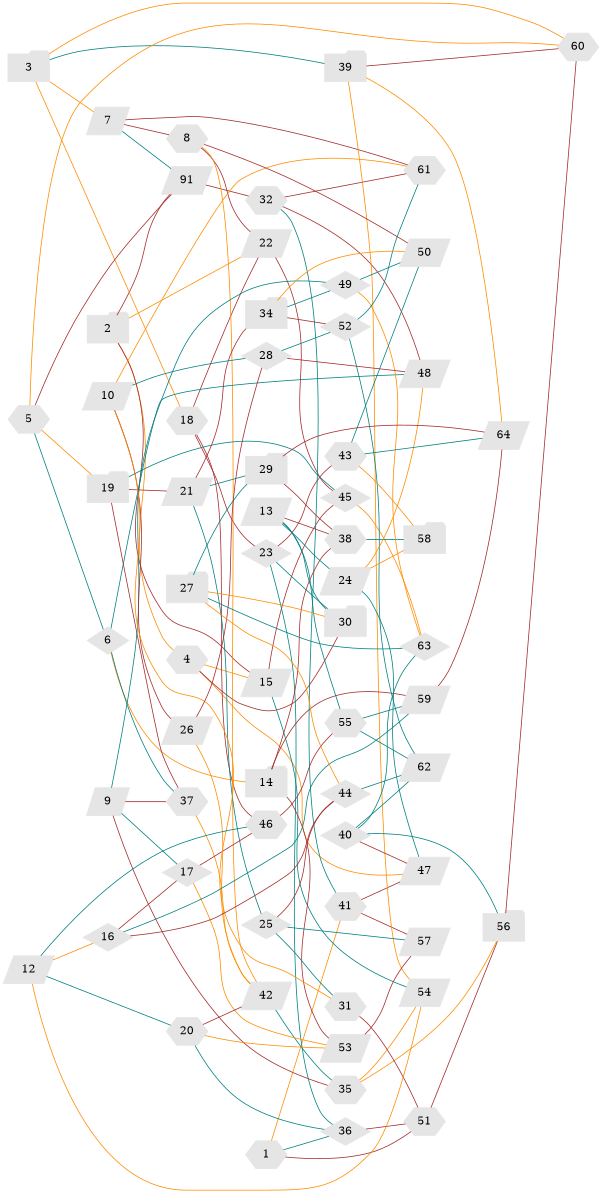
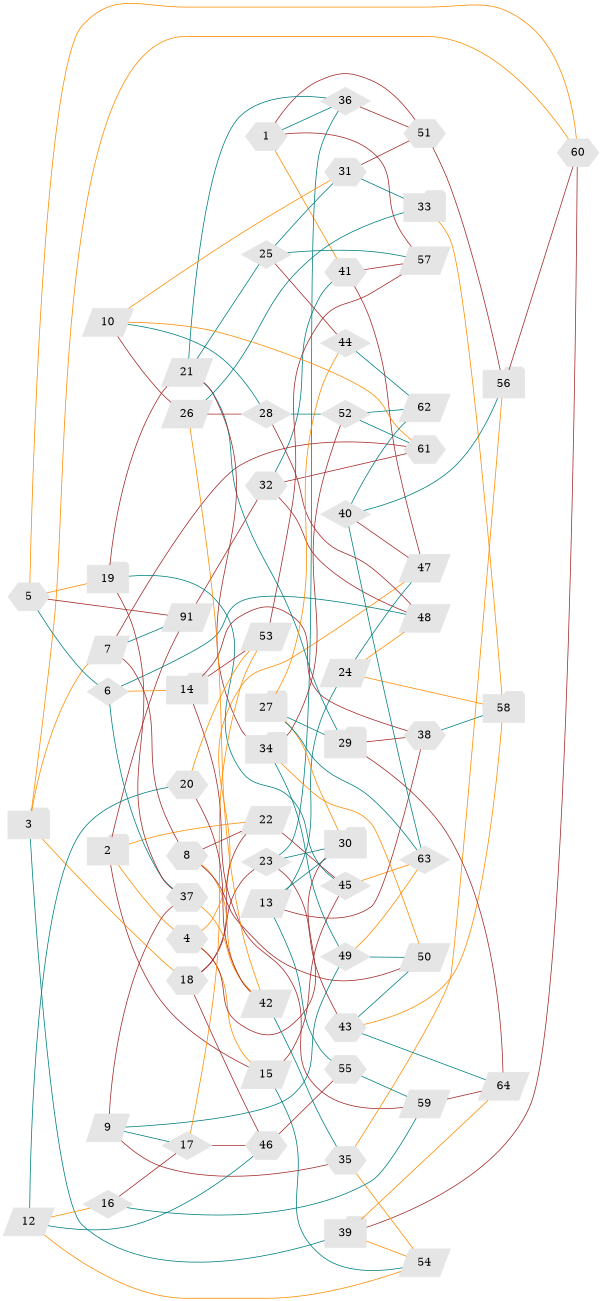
none -> (380, 161)
none -> (425, 208)
(384, 745) -> none
(247, 900) -> none
(248, 1105) -> (211, 189)
